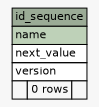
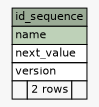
(50, 89) -> (50, 89)
